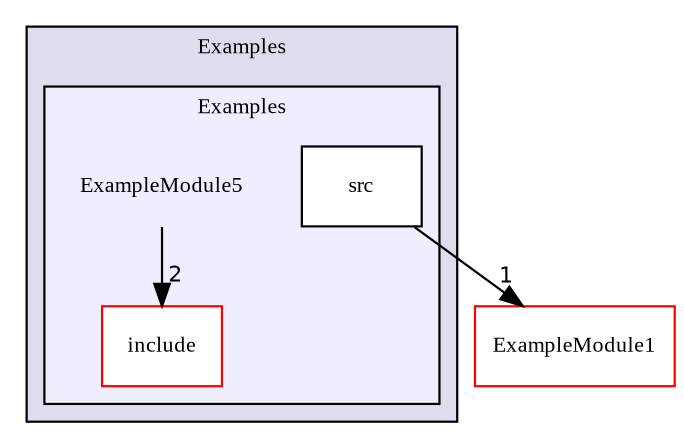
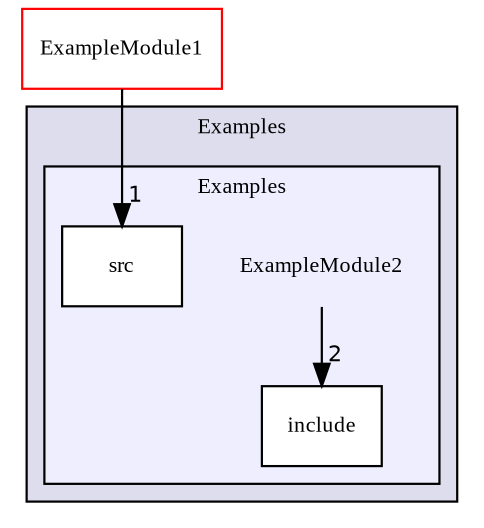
(162, 186) -> (322, 266)
(471, 268) -> (122, 146)
(162, 346) -> (322, 426)
